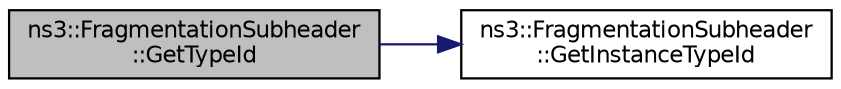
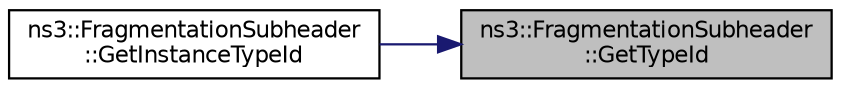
(409, 44) -> (409, 44)
